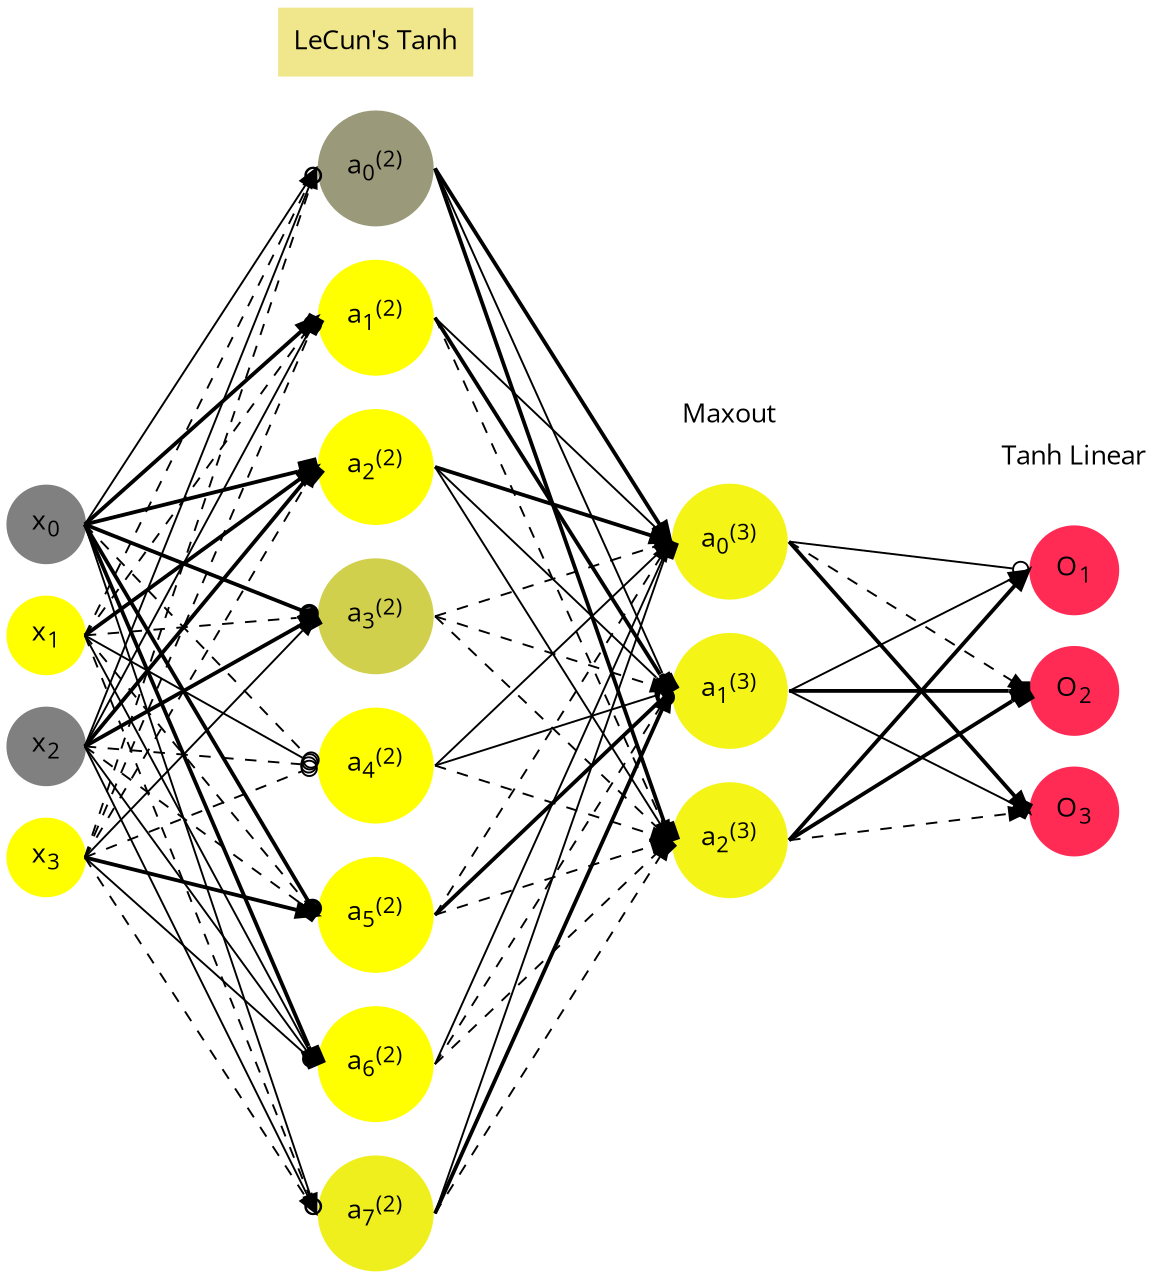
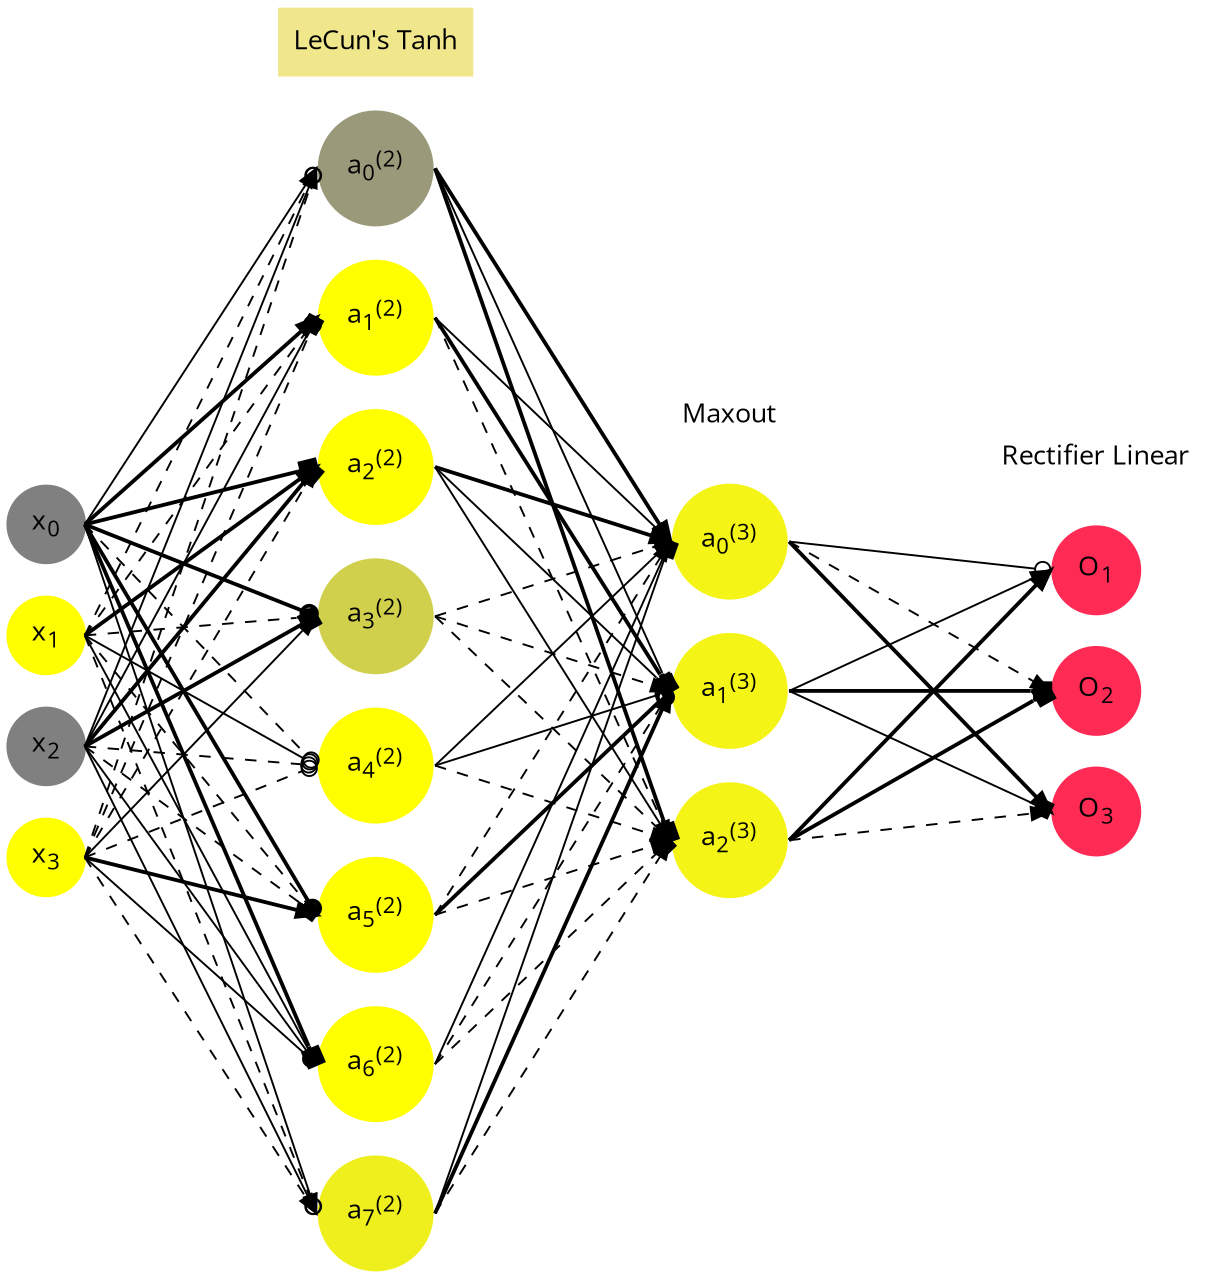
(1074, 457) -> (1096, 457)
